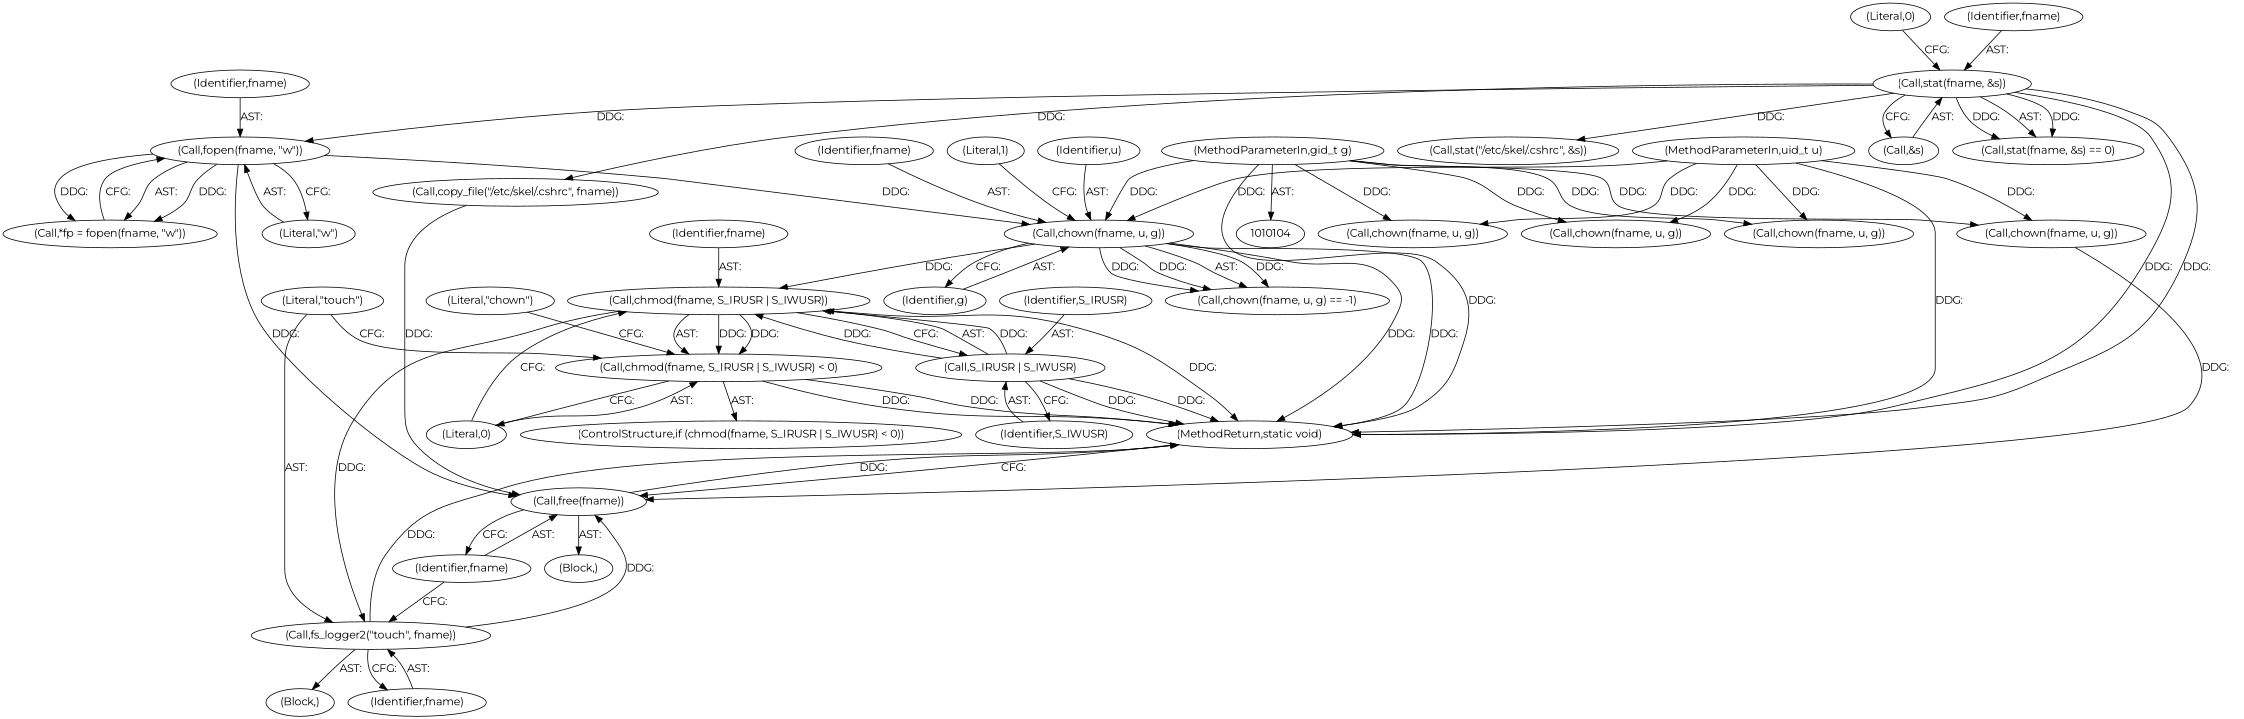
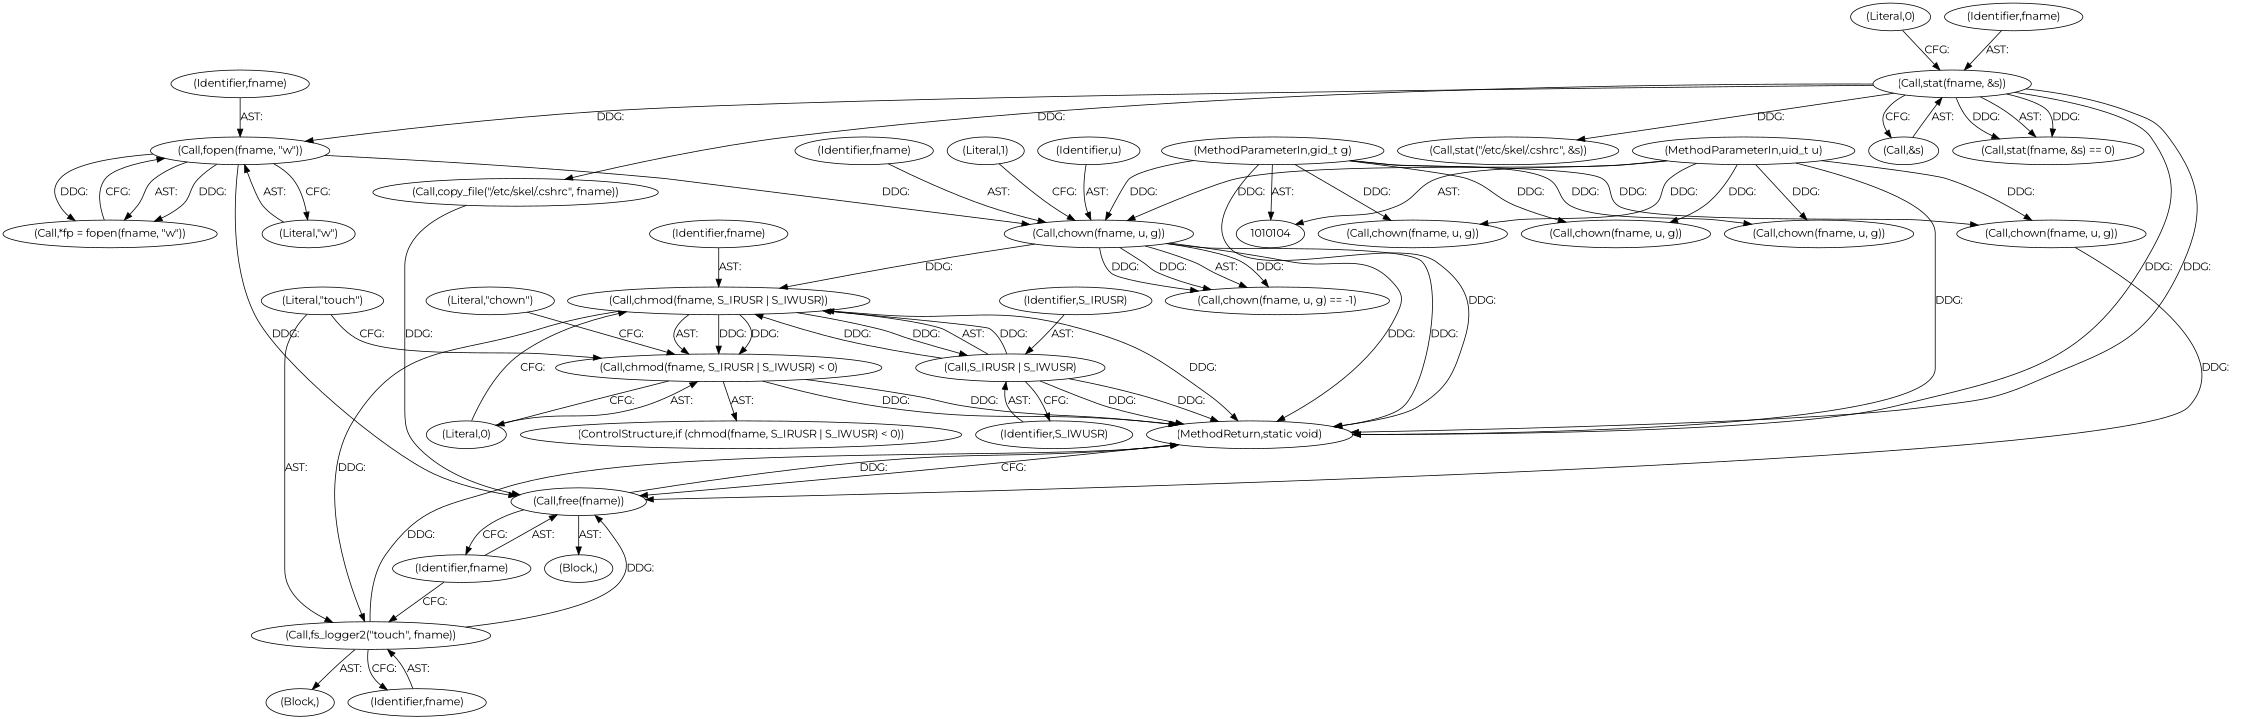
none -> (1469, 172)
(935, 301) -> none
(928, 334) -> (928, 334)
